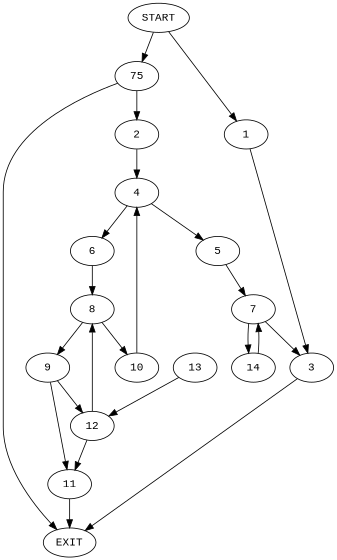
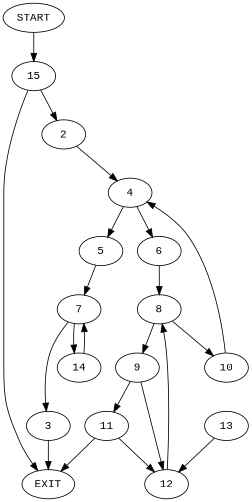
(137, 76) -> (34, 76)
(246, 134) -> none
(82, 451) -> (134, 452)
